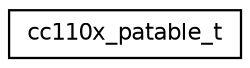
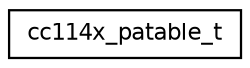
(125, 34) -> (125, 34)
